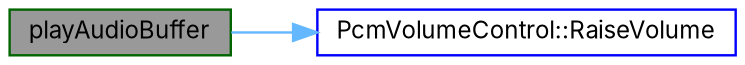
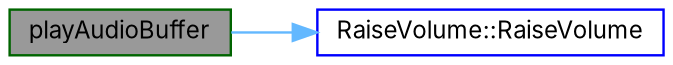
(527, 32) -> (490, 32)
